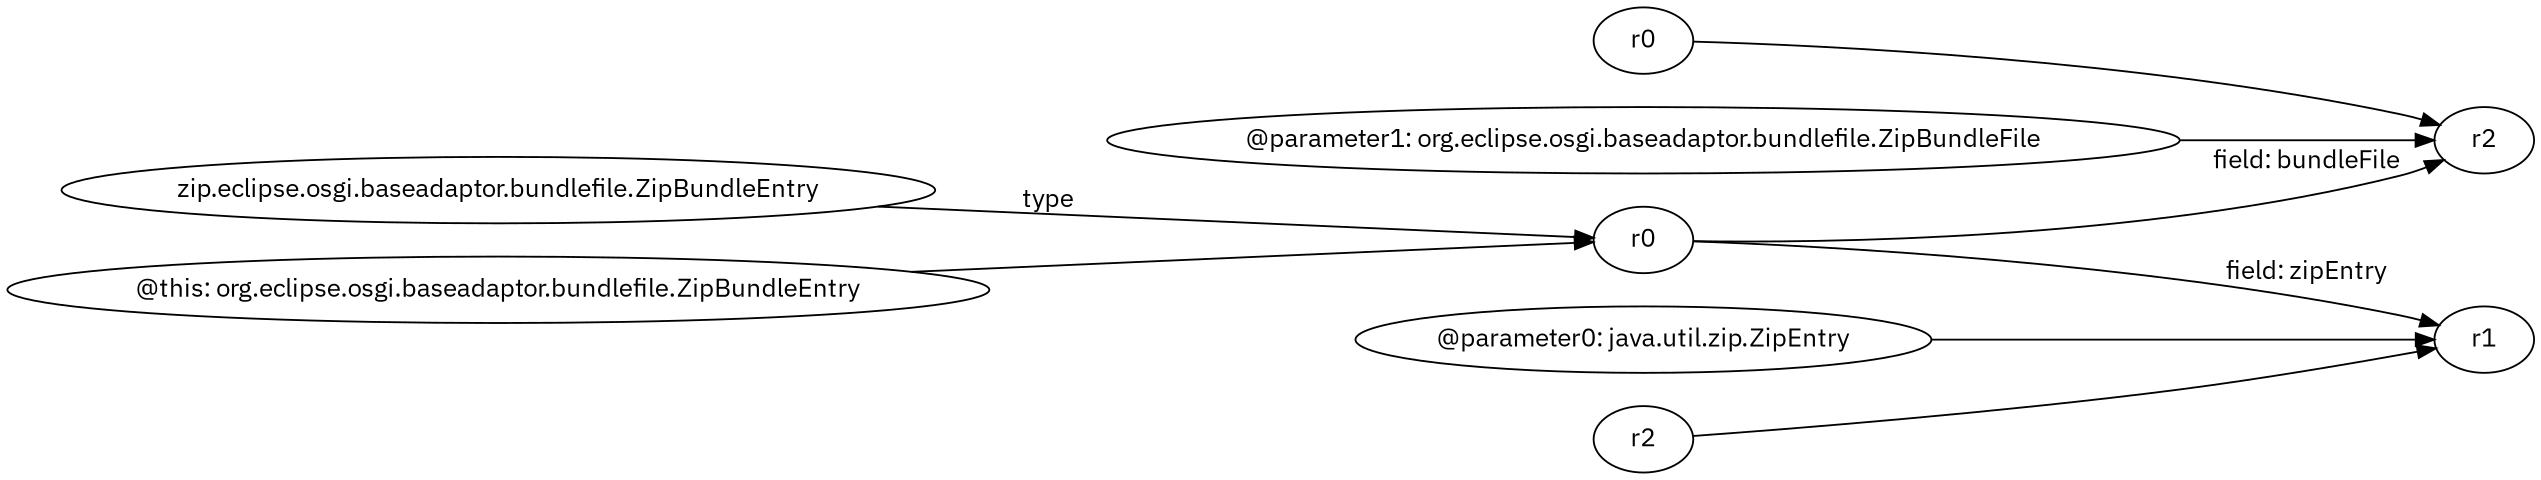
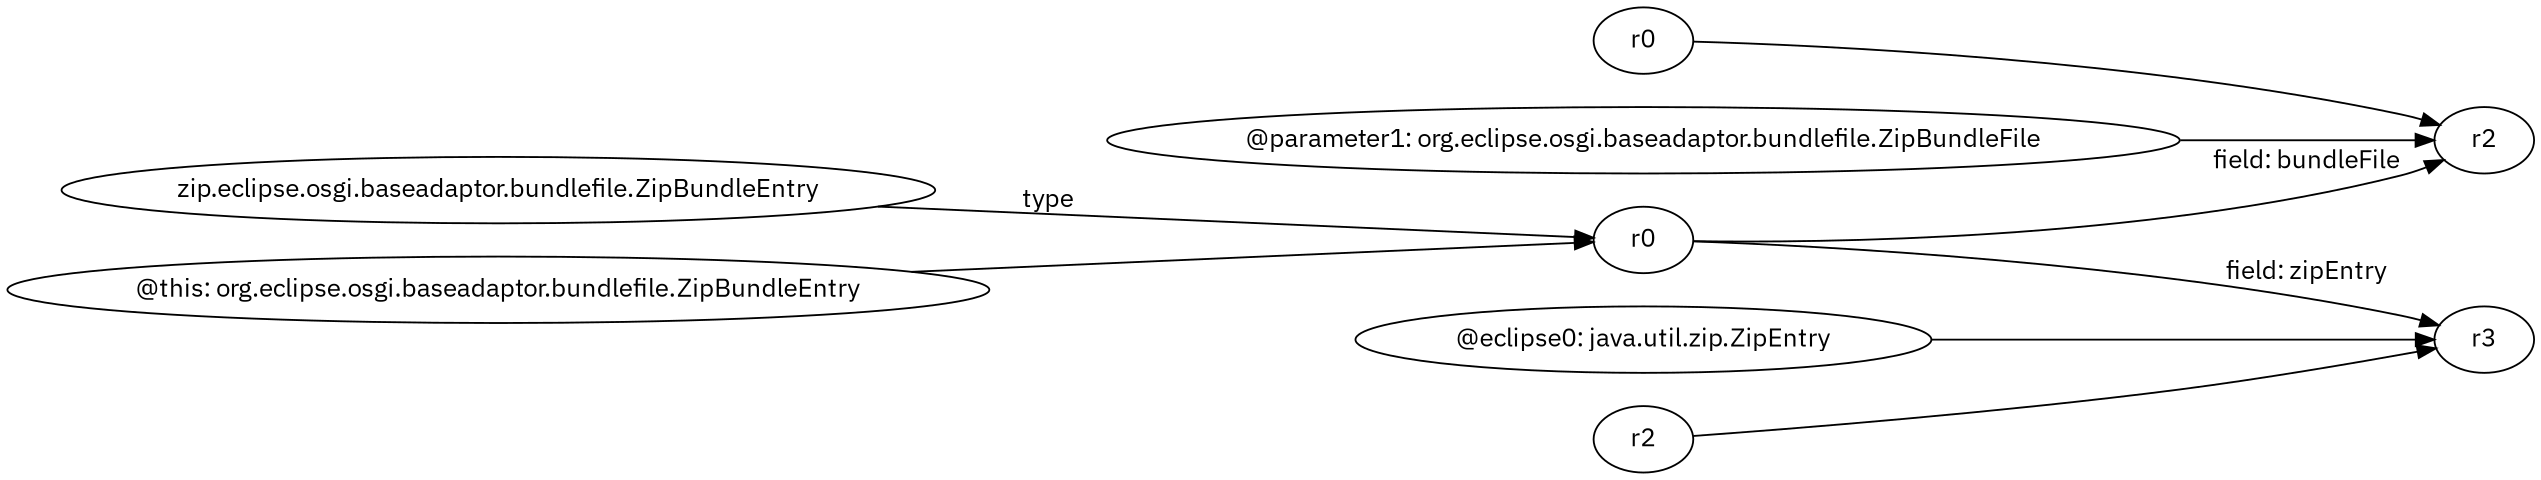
(1643, 340) -> (1643, 340)
(2484, 340) -> (2484, 340)
